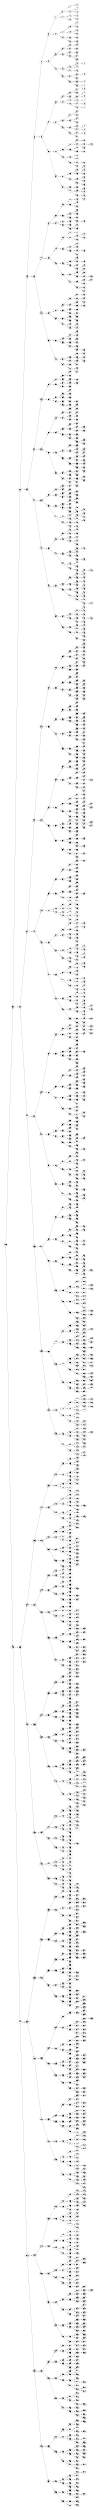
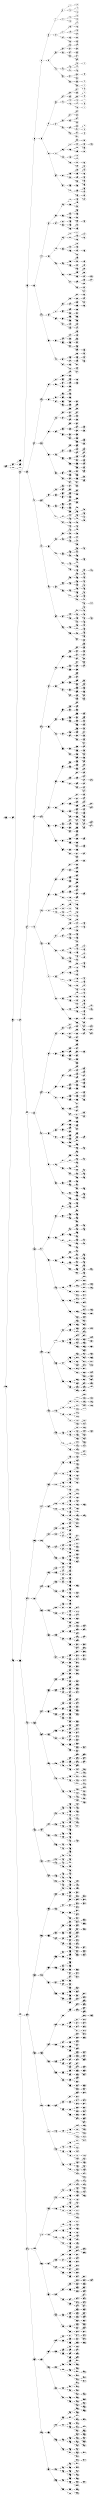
(56, 2122) -> none
